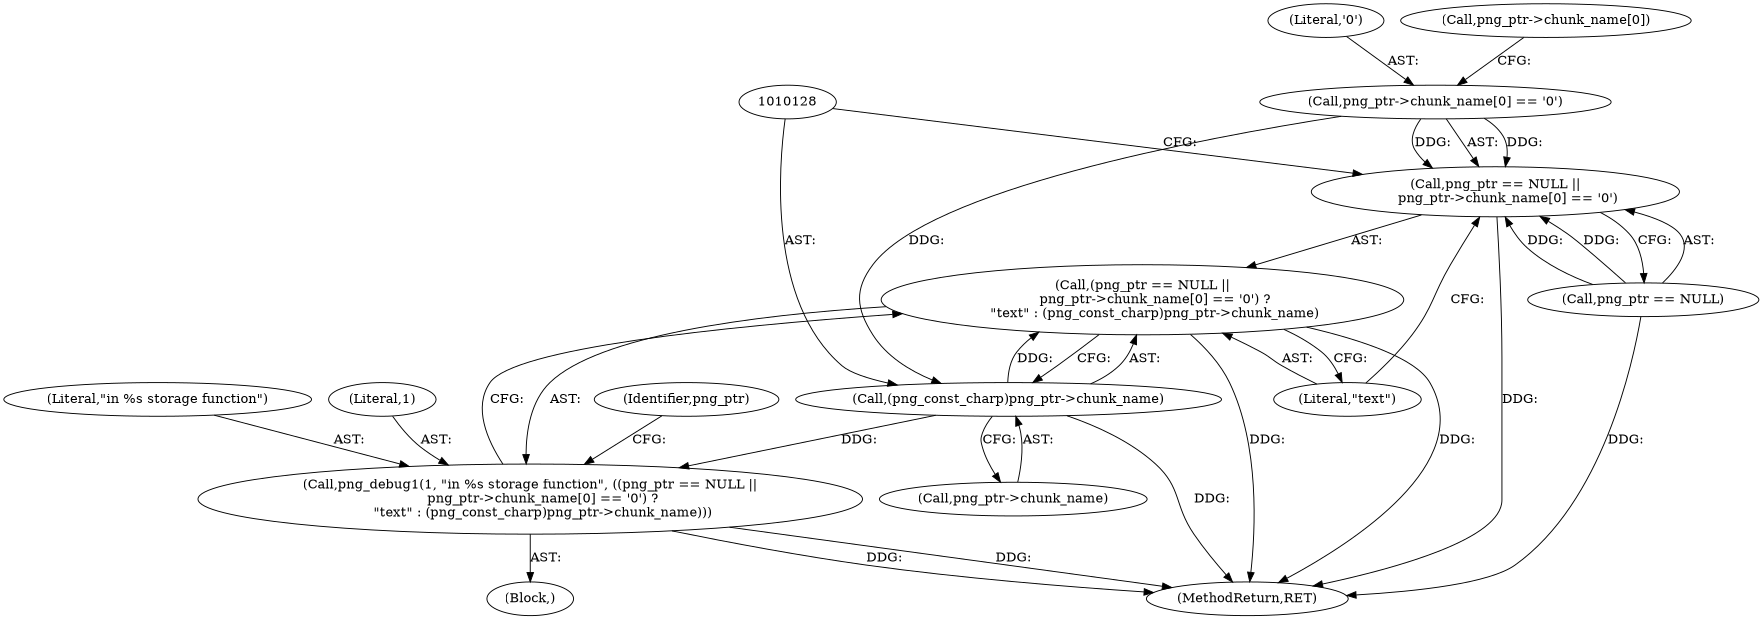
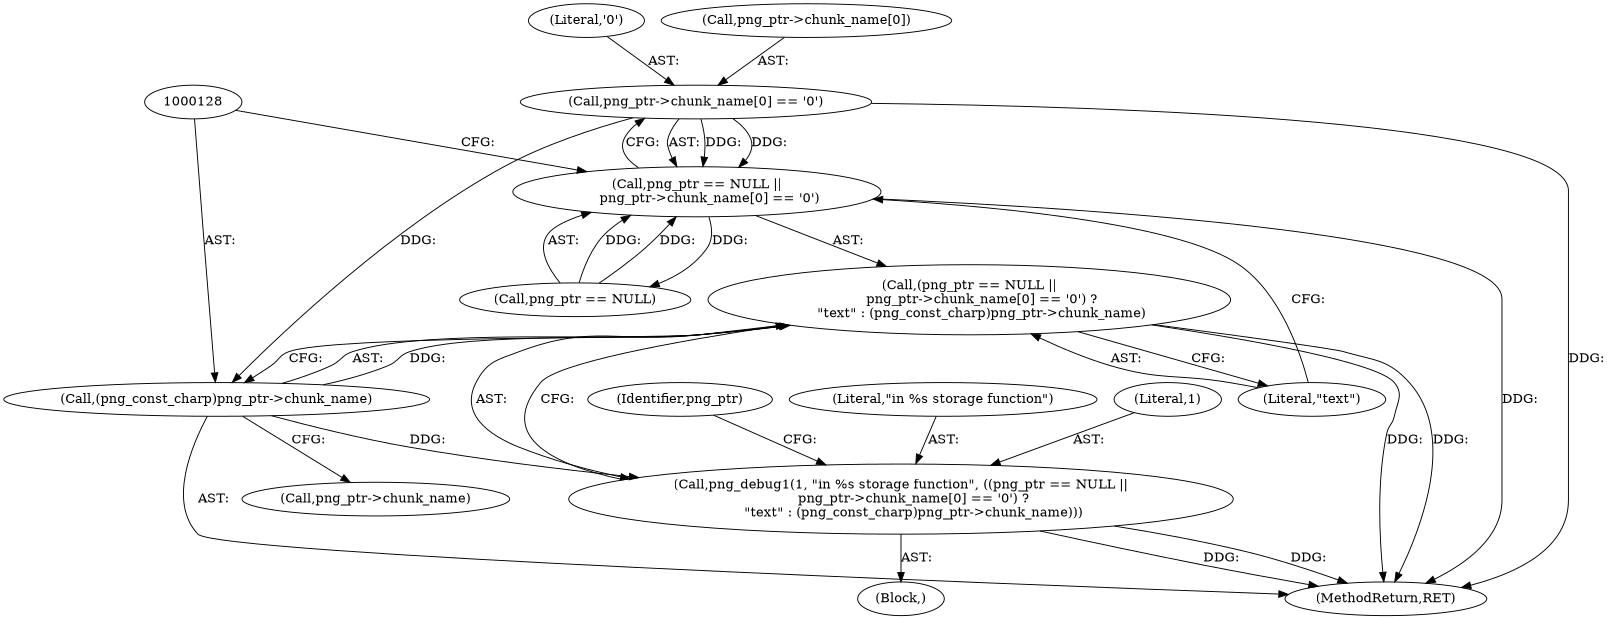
(1516, 61) -> (776, 61)
(788, 102) -> (193, 102)
none -> (623, 146)
(1657, 241) -> (732, 241)
(1022, 454) -> none
(1214, 499) -> (216, 499)
(1558, 522) -> (1451, 140)
